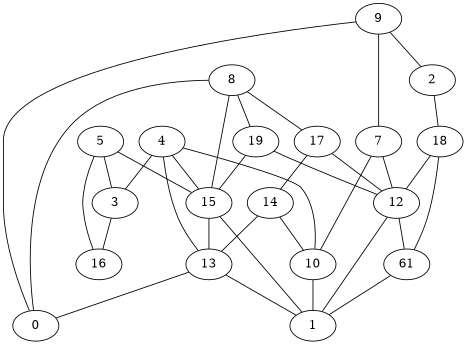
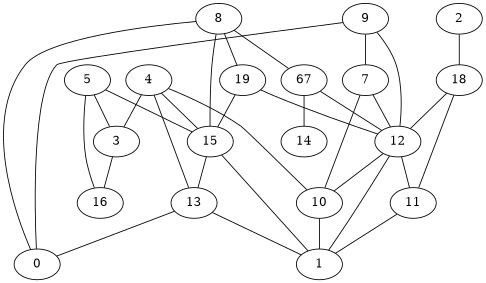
(406, 49) -> (399, 76)
(317, 142) -> (304, 80)
(241, 233) -> none
(292, 234) -> (359, 172)
(407, 264) -> (413, 203)
